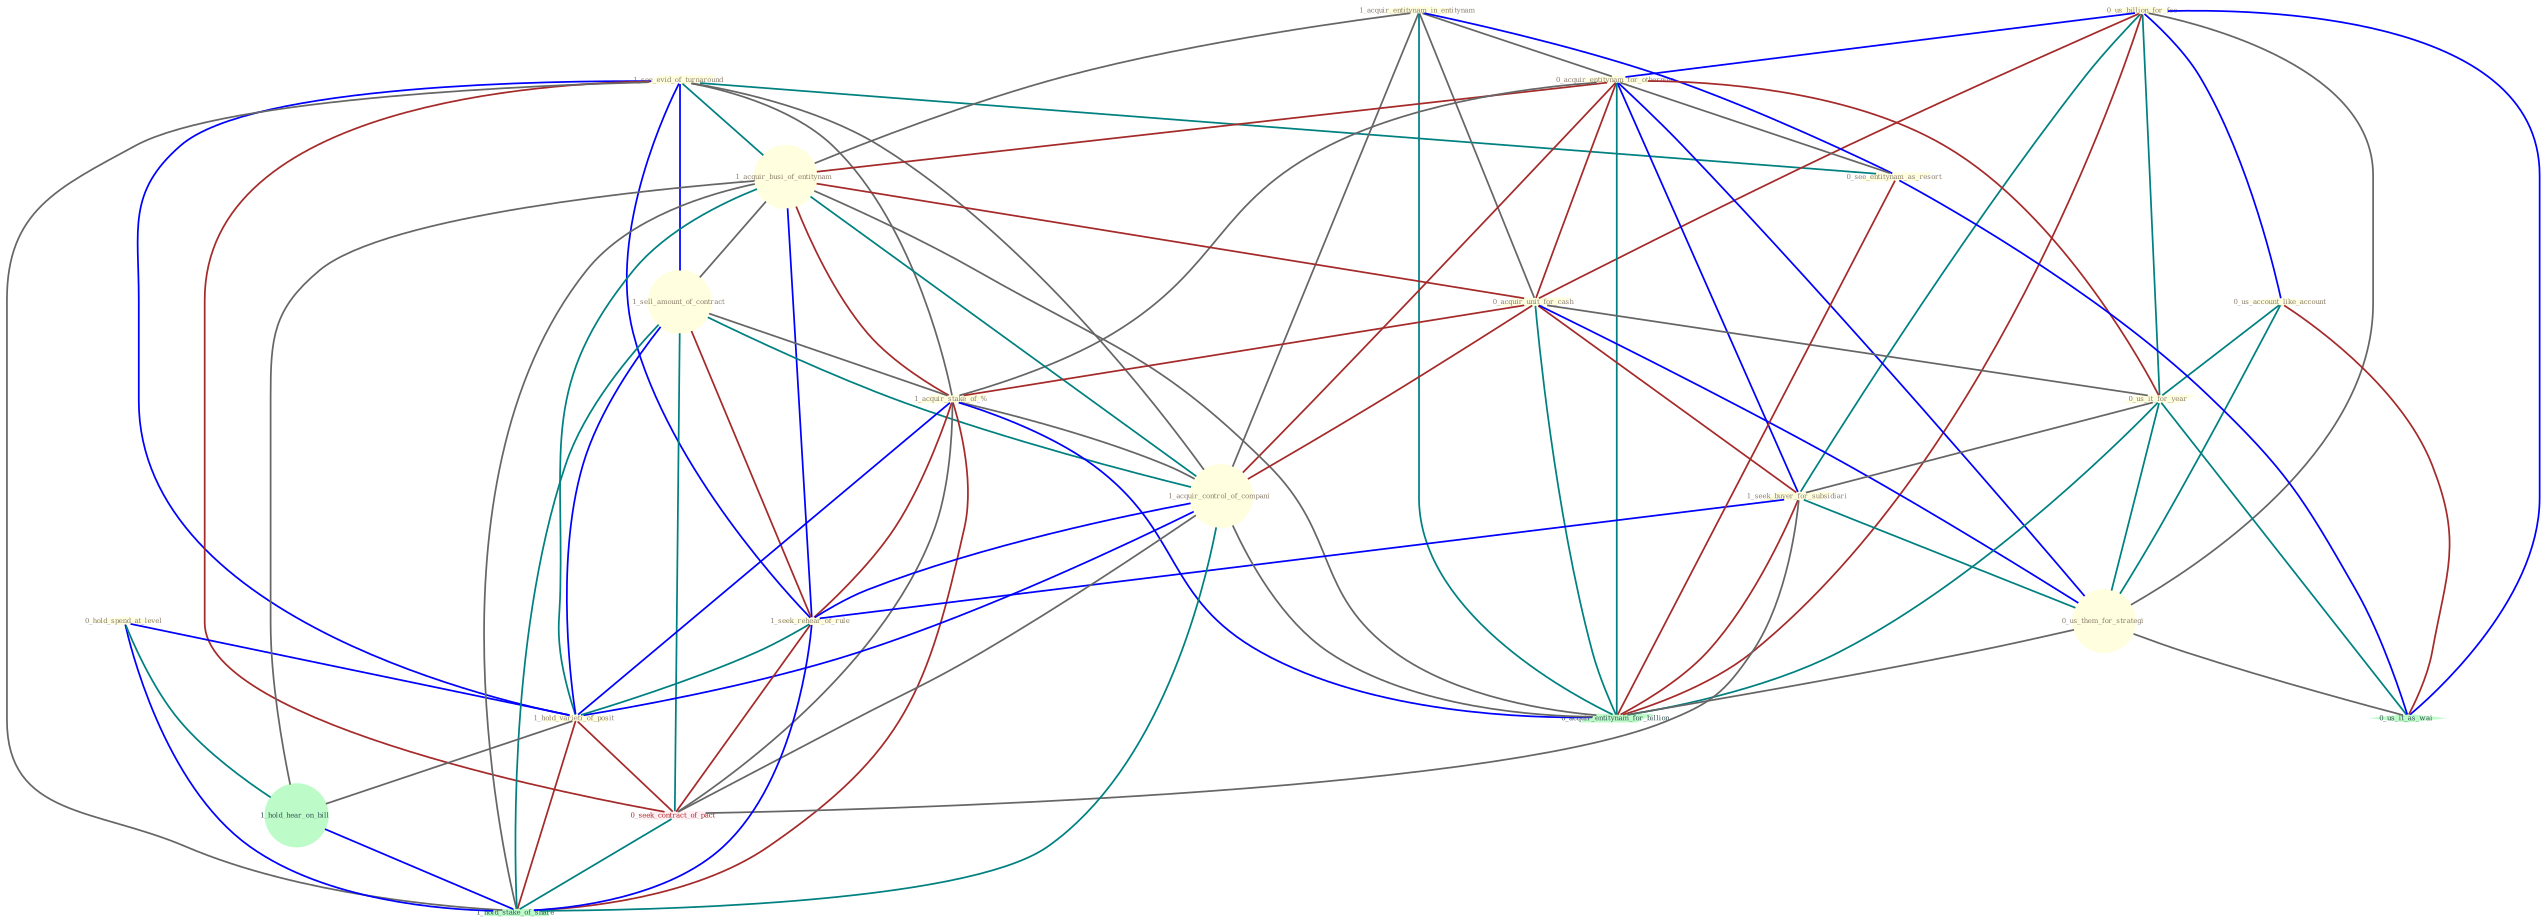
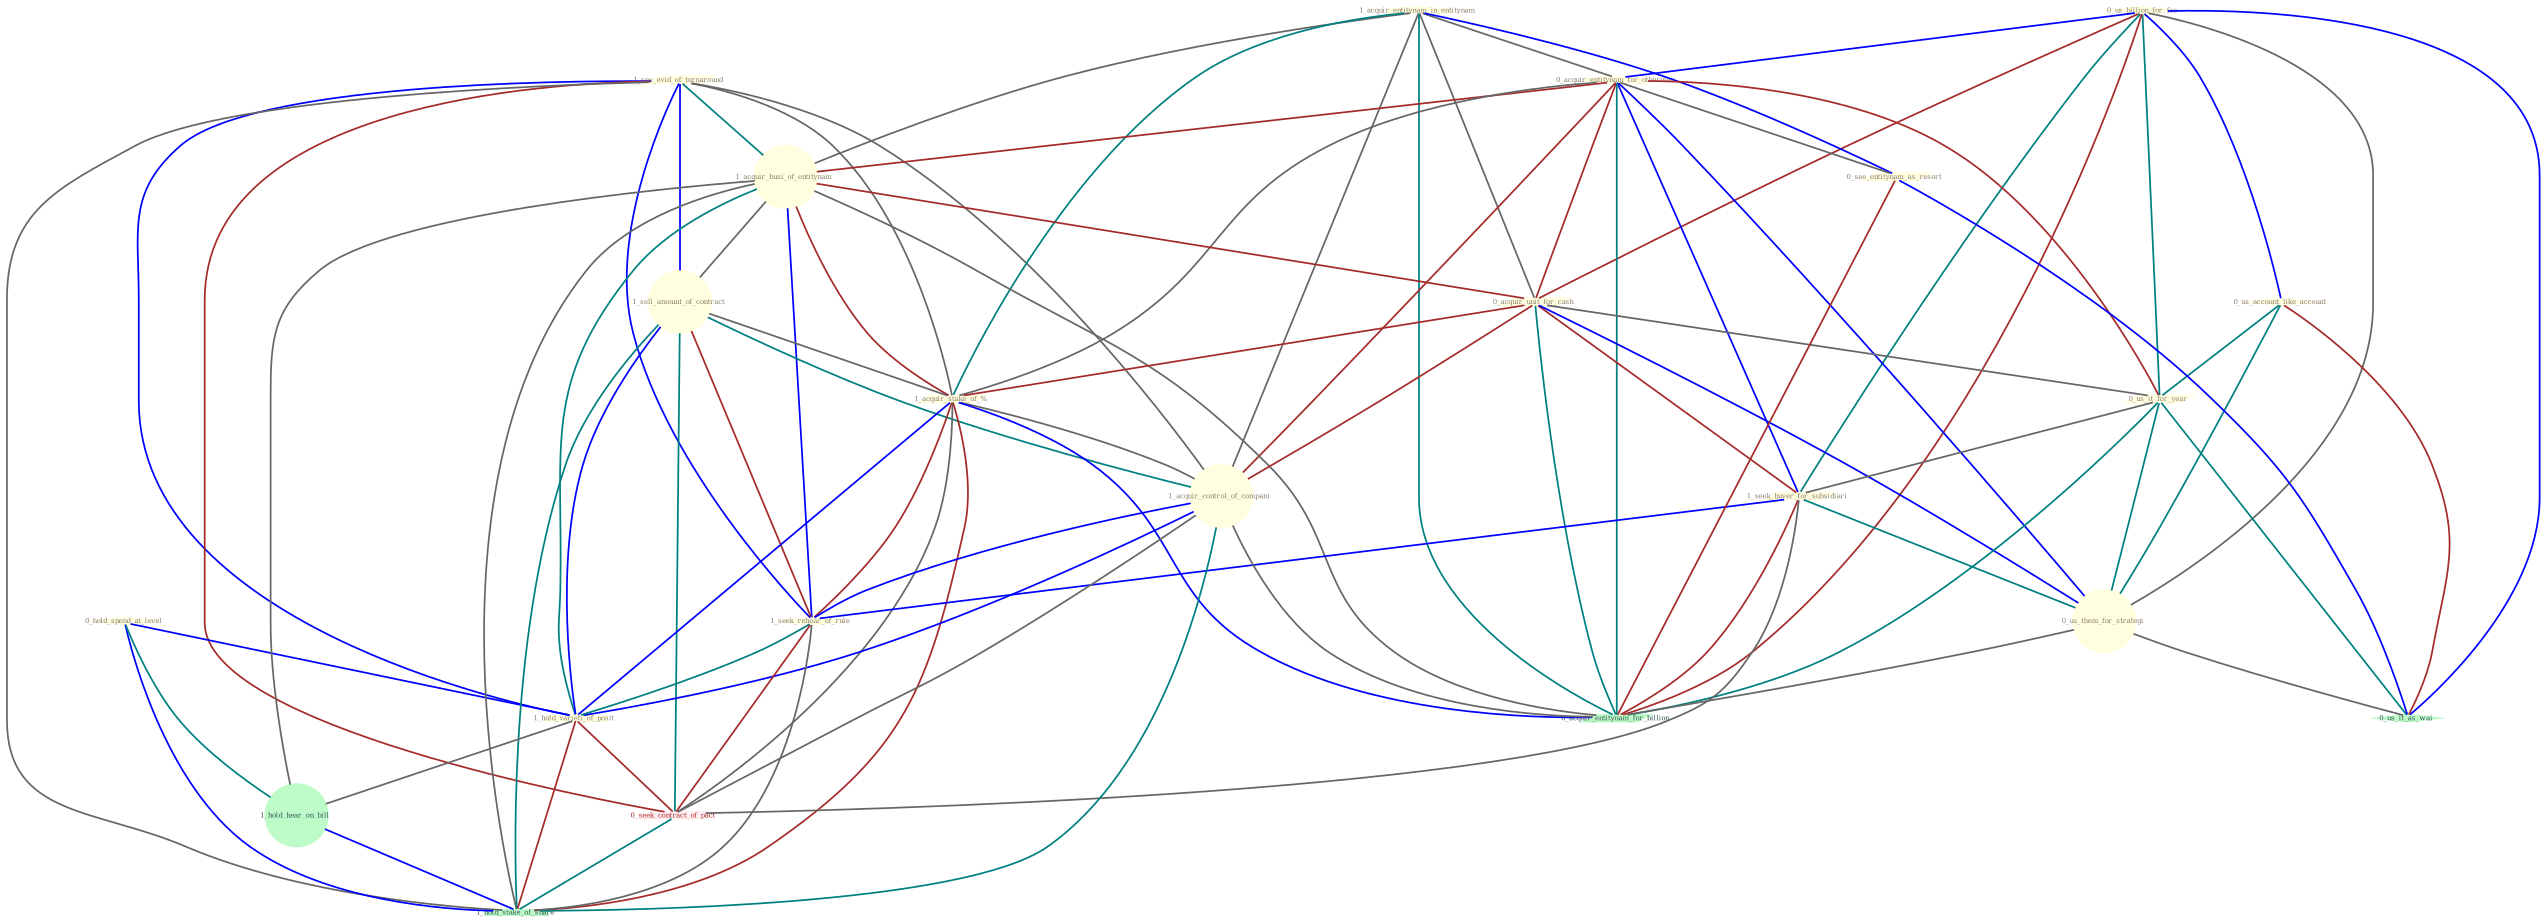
none -> (1149, 115)
(1318, 131) -> none
(1003, 336) -> none
(736, 832) -> (736, 832)
